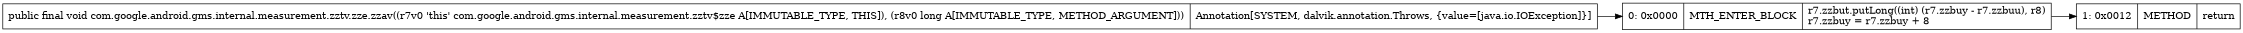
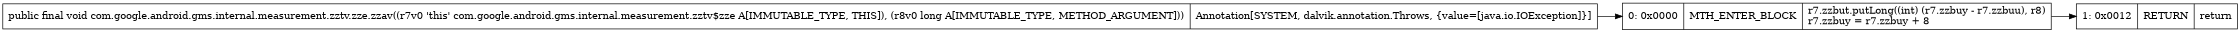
(2167, 16) -> (2166, 16)
